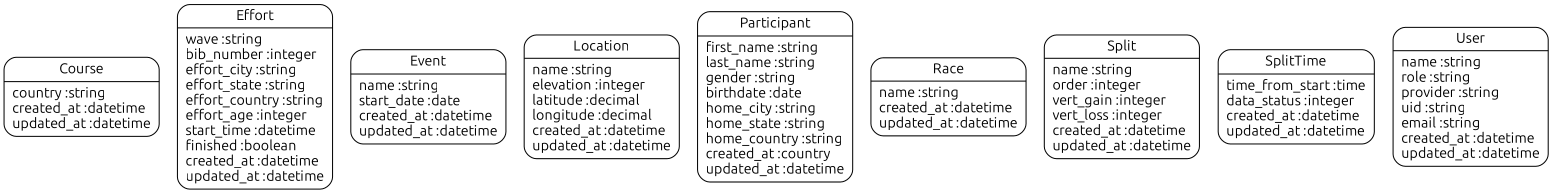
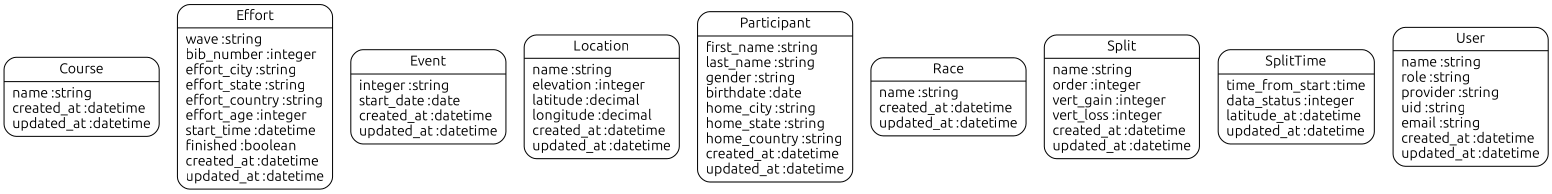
(399, 86) -> (405, 86)
(59, 93) -> (52, 93)
(1293, 116) -> (1294, 116)
(769, 154) -> (773, 154)
